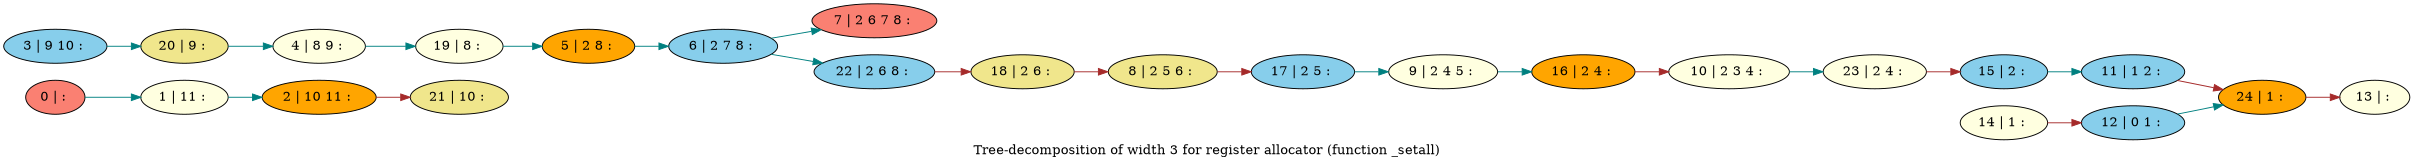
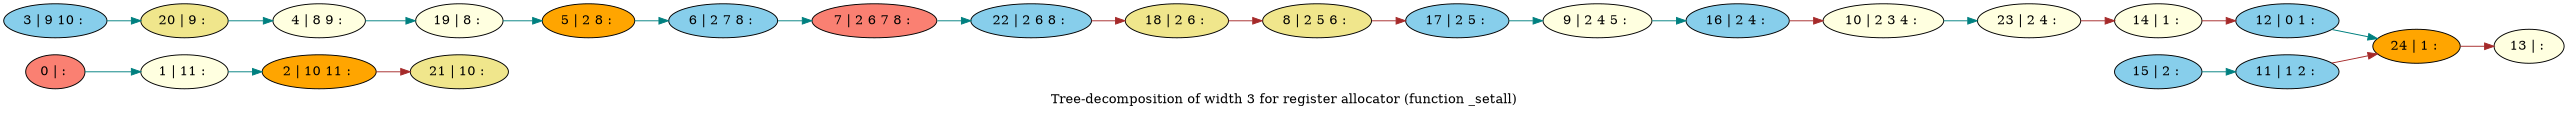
(792, 58) -> (949, 21)
(1583, 72) -> (1738, 21)
(1939, 72) -> (2093, 21)
